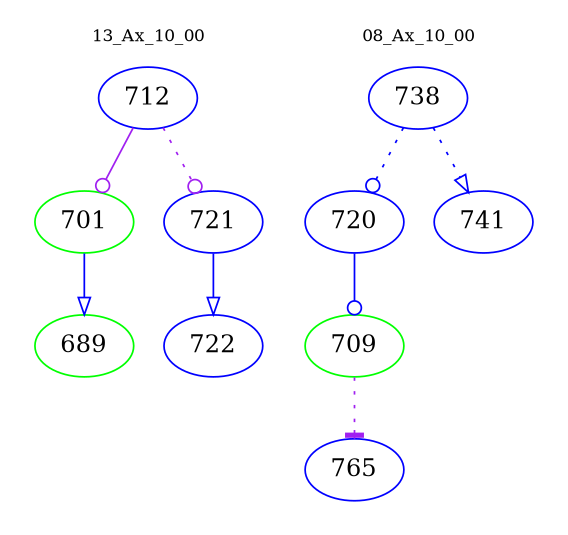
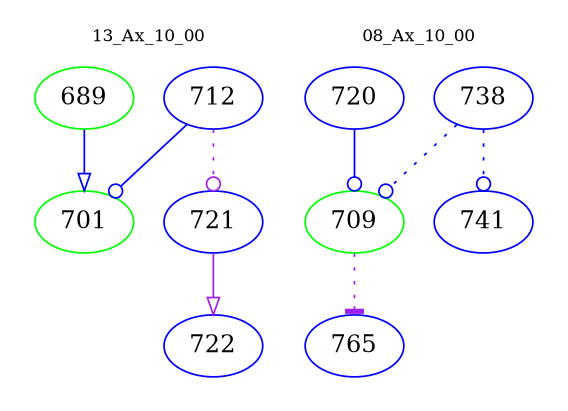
(447, 152) -> (484, 153)
(120, 153) -> (154, 155)
(390, 153) -> (424, 155)
(84, 275) -> (84, 152)
(213, 275) -> (213, 275)
